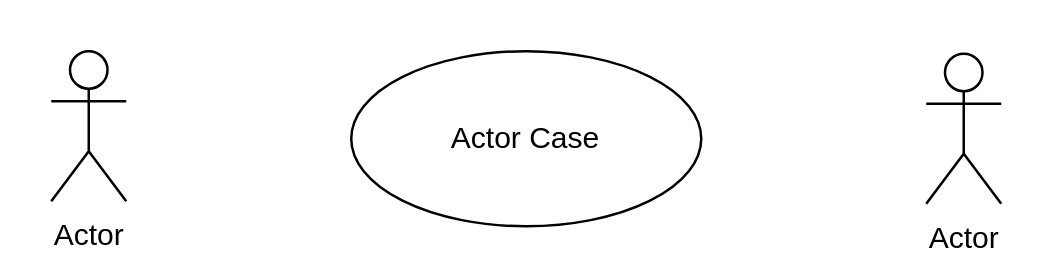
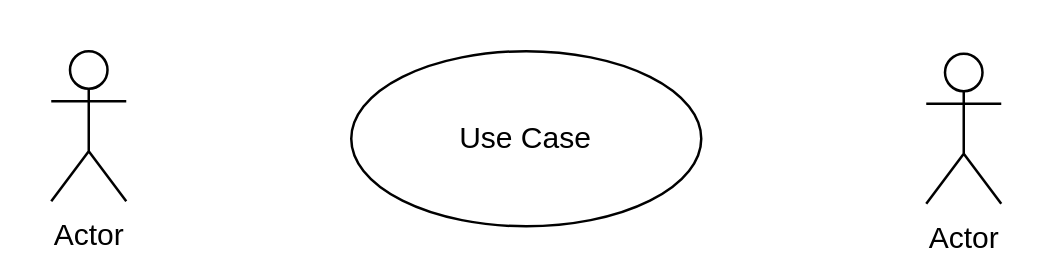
(526, 139) -> (526, 139)
